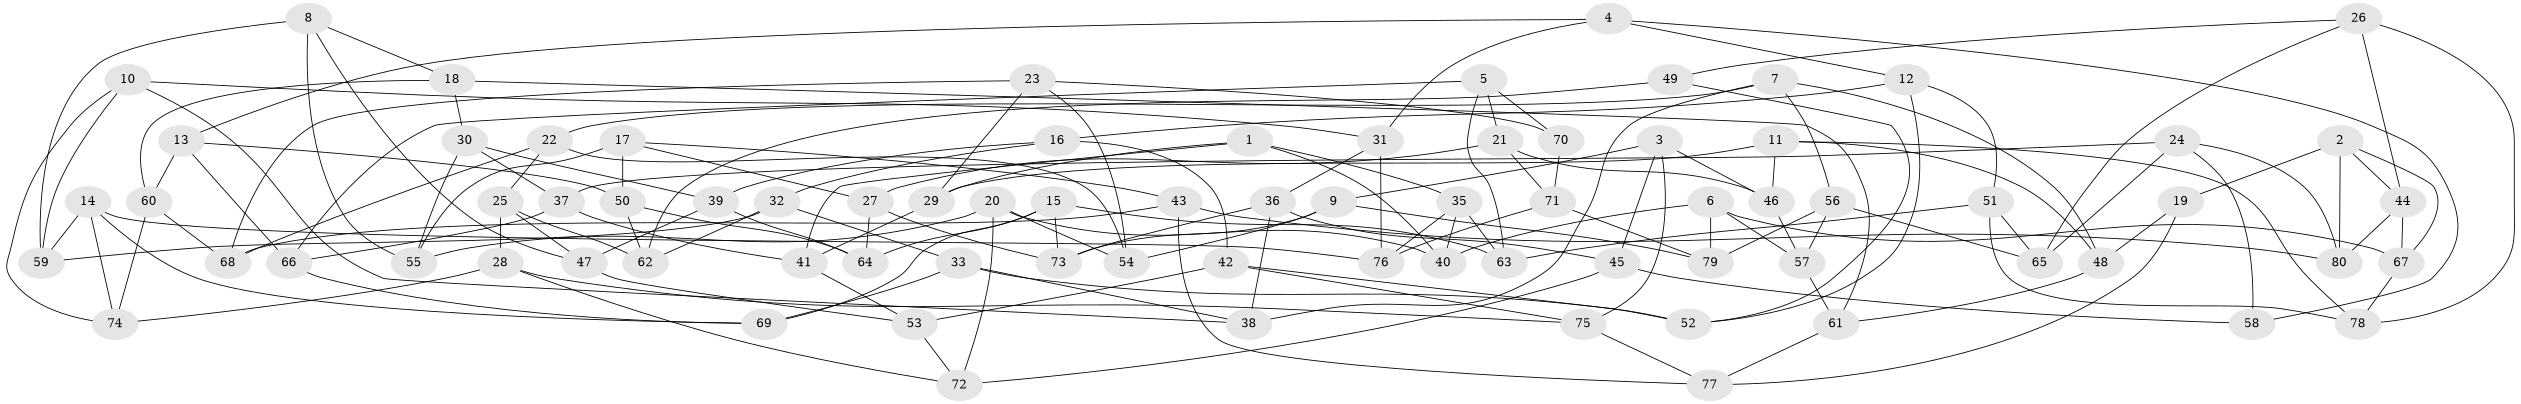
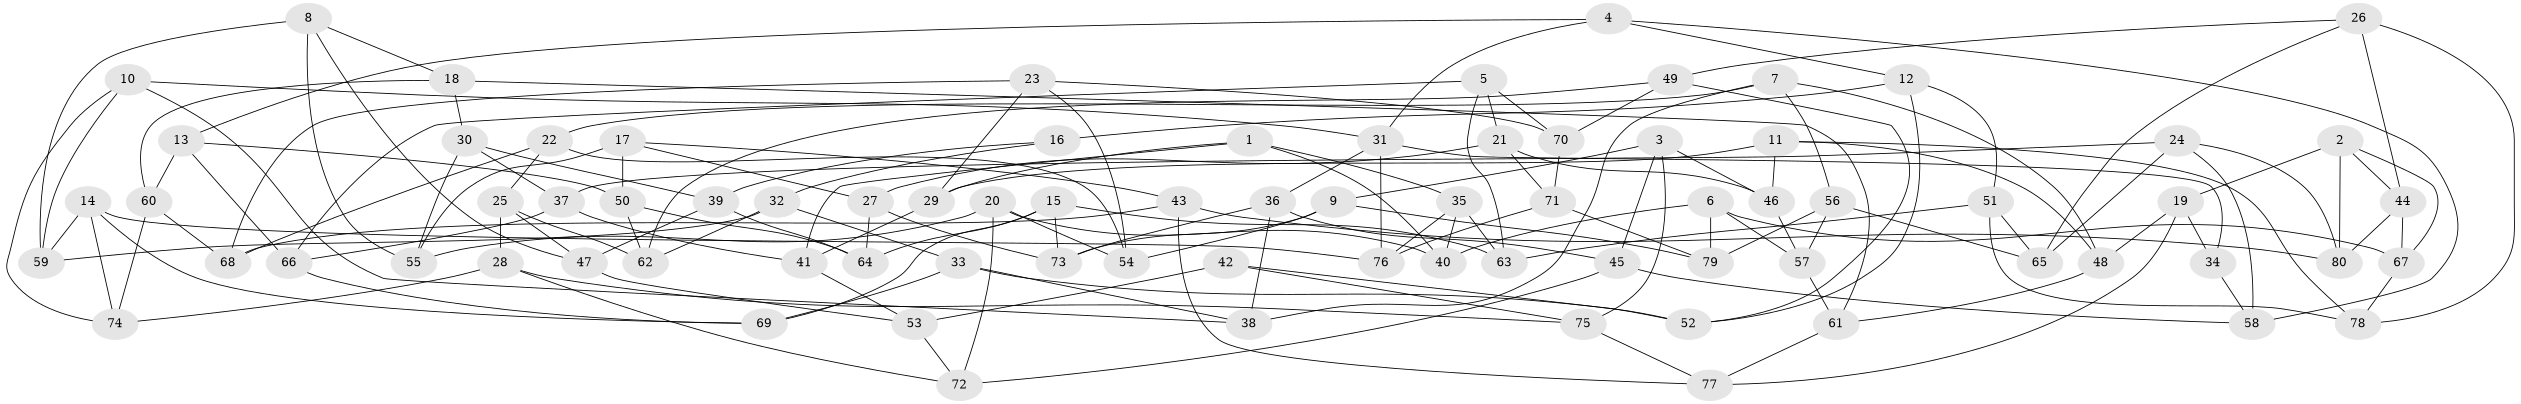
none -> (1616, 110)
(1193, 172) -> none
none -> (2213, 263)
